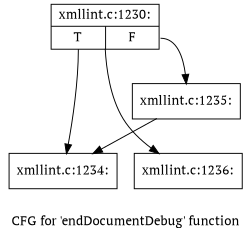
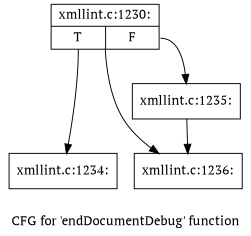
(128, 135) -> (187, 131)
